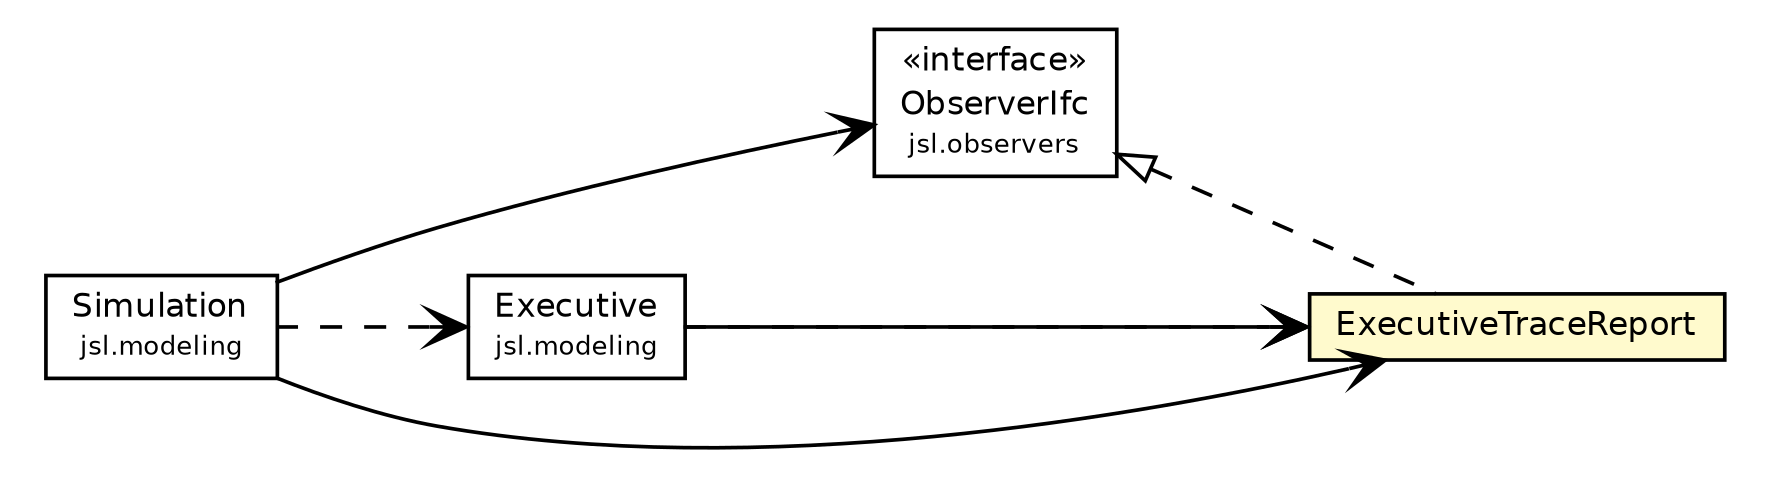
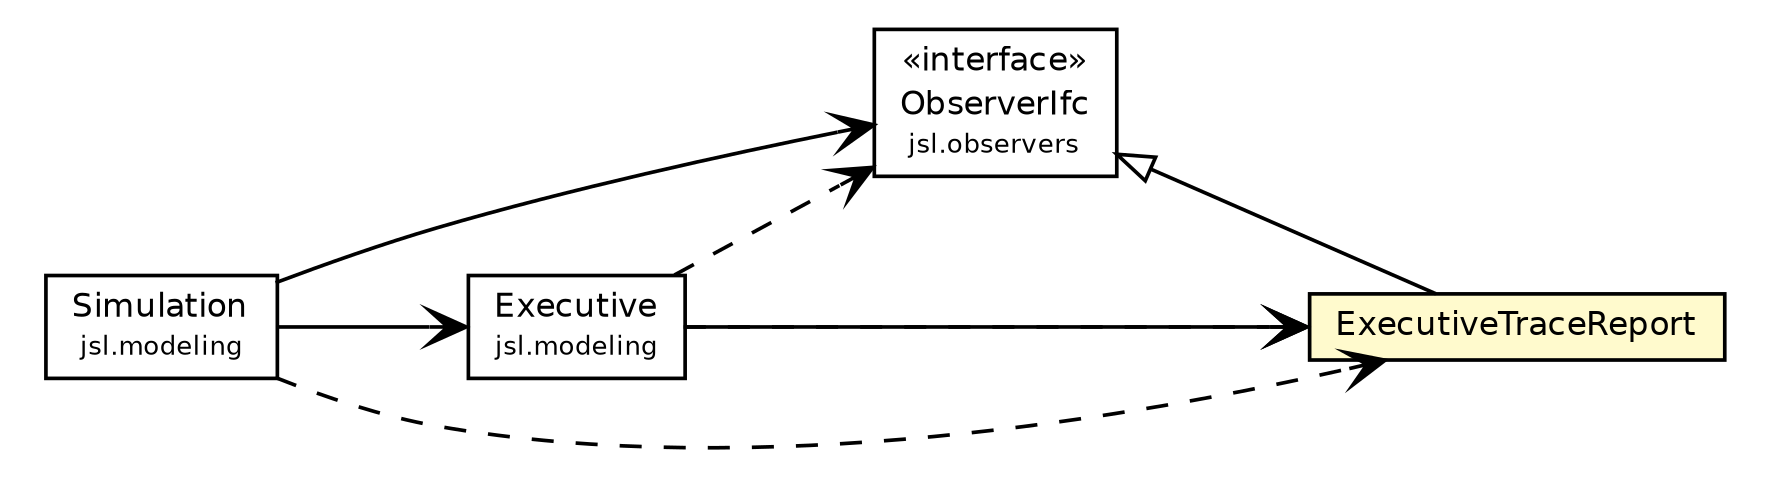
none -> (757, 230)
(1294, 232) -> (1294, 232)
(353, 327) -> (353, 327)
(811, 445) -> (811, 445)
